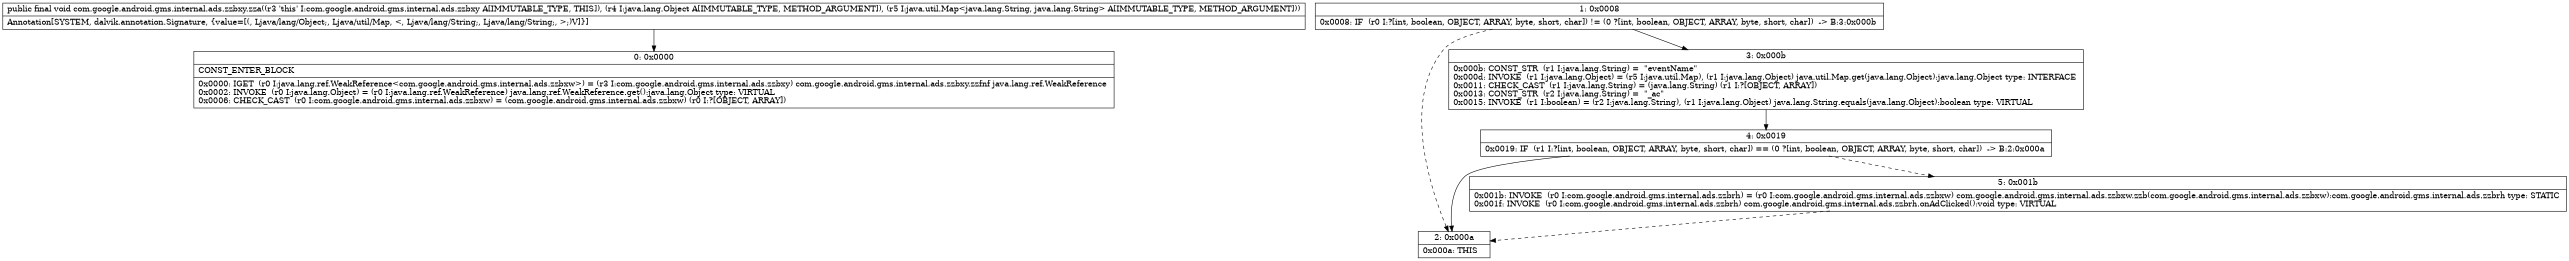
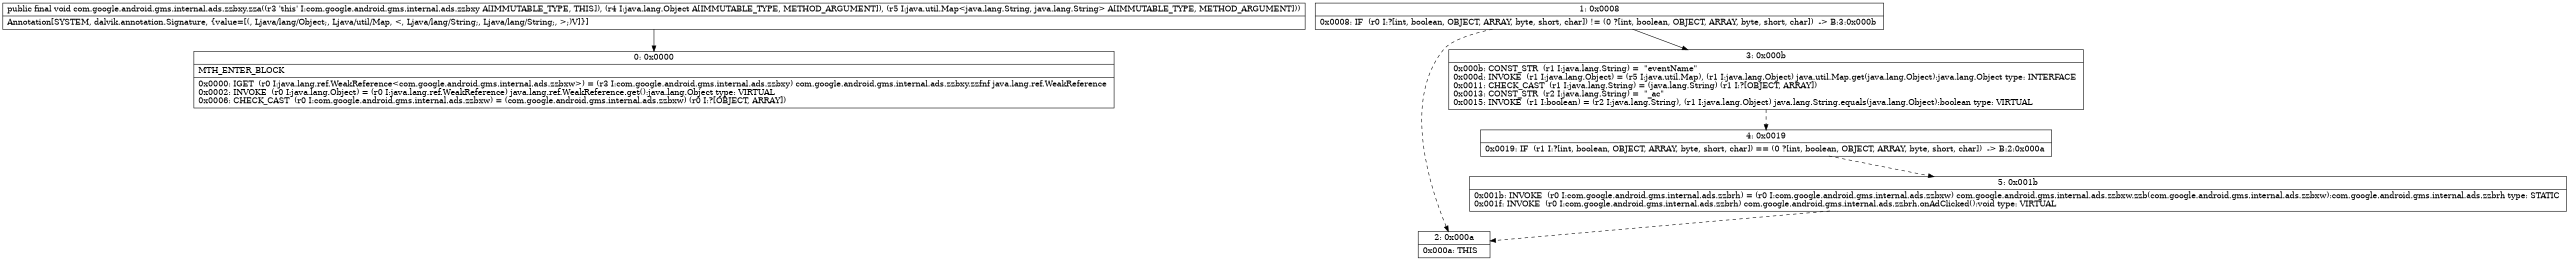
(246, 71) -> (242, 71)
(1766, 117) -> (1766, 117)
(1490, 167) -> none
